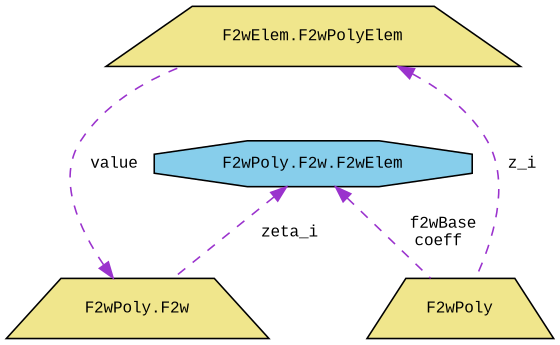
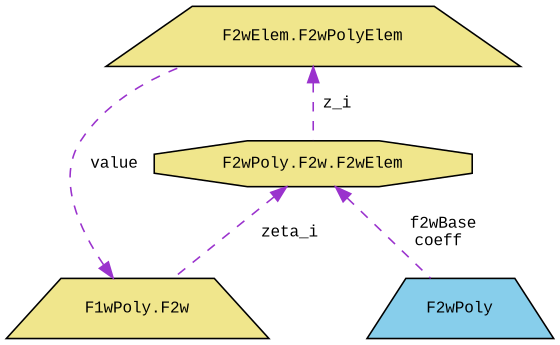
(495, 160) -> (313, 112)
(313, 164) -> (313, 164)
(138, 308) -> (138, 308)
(460, 308) -> (460, 308)
